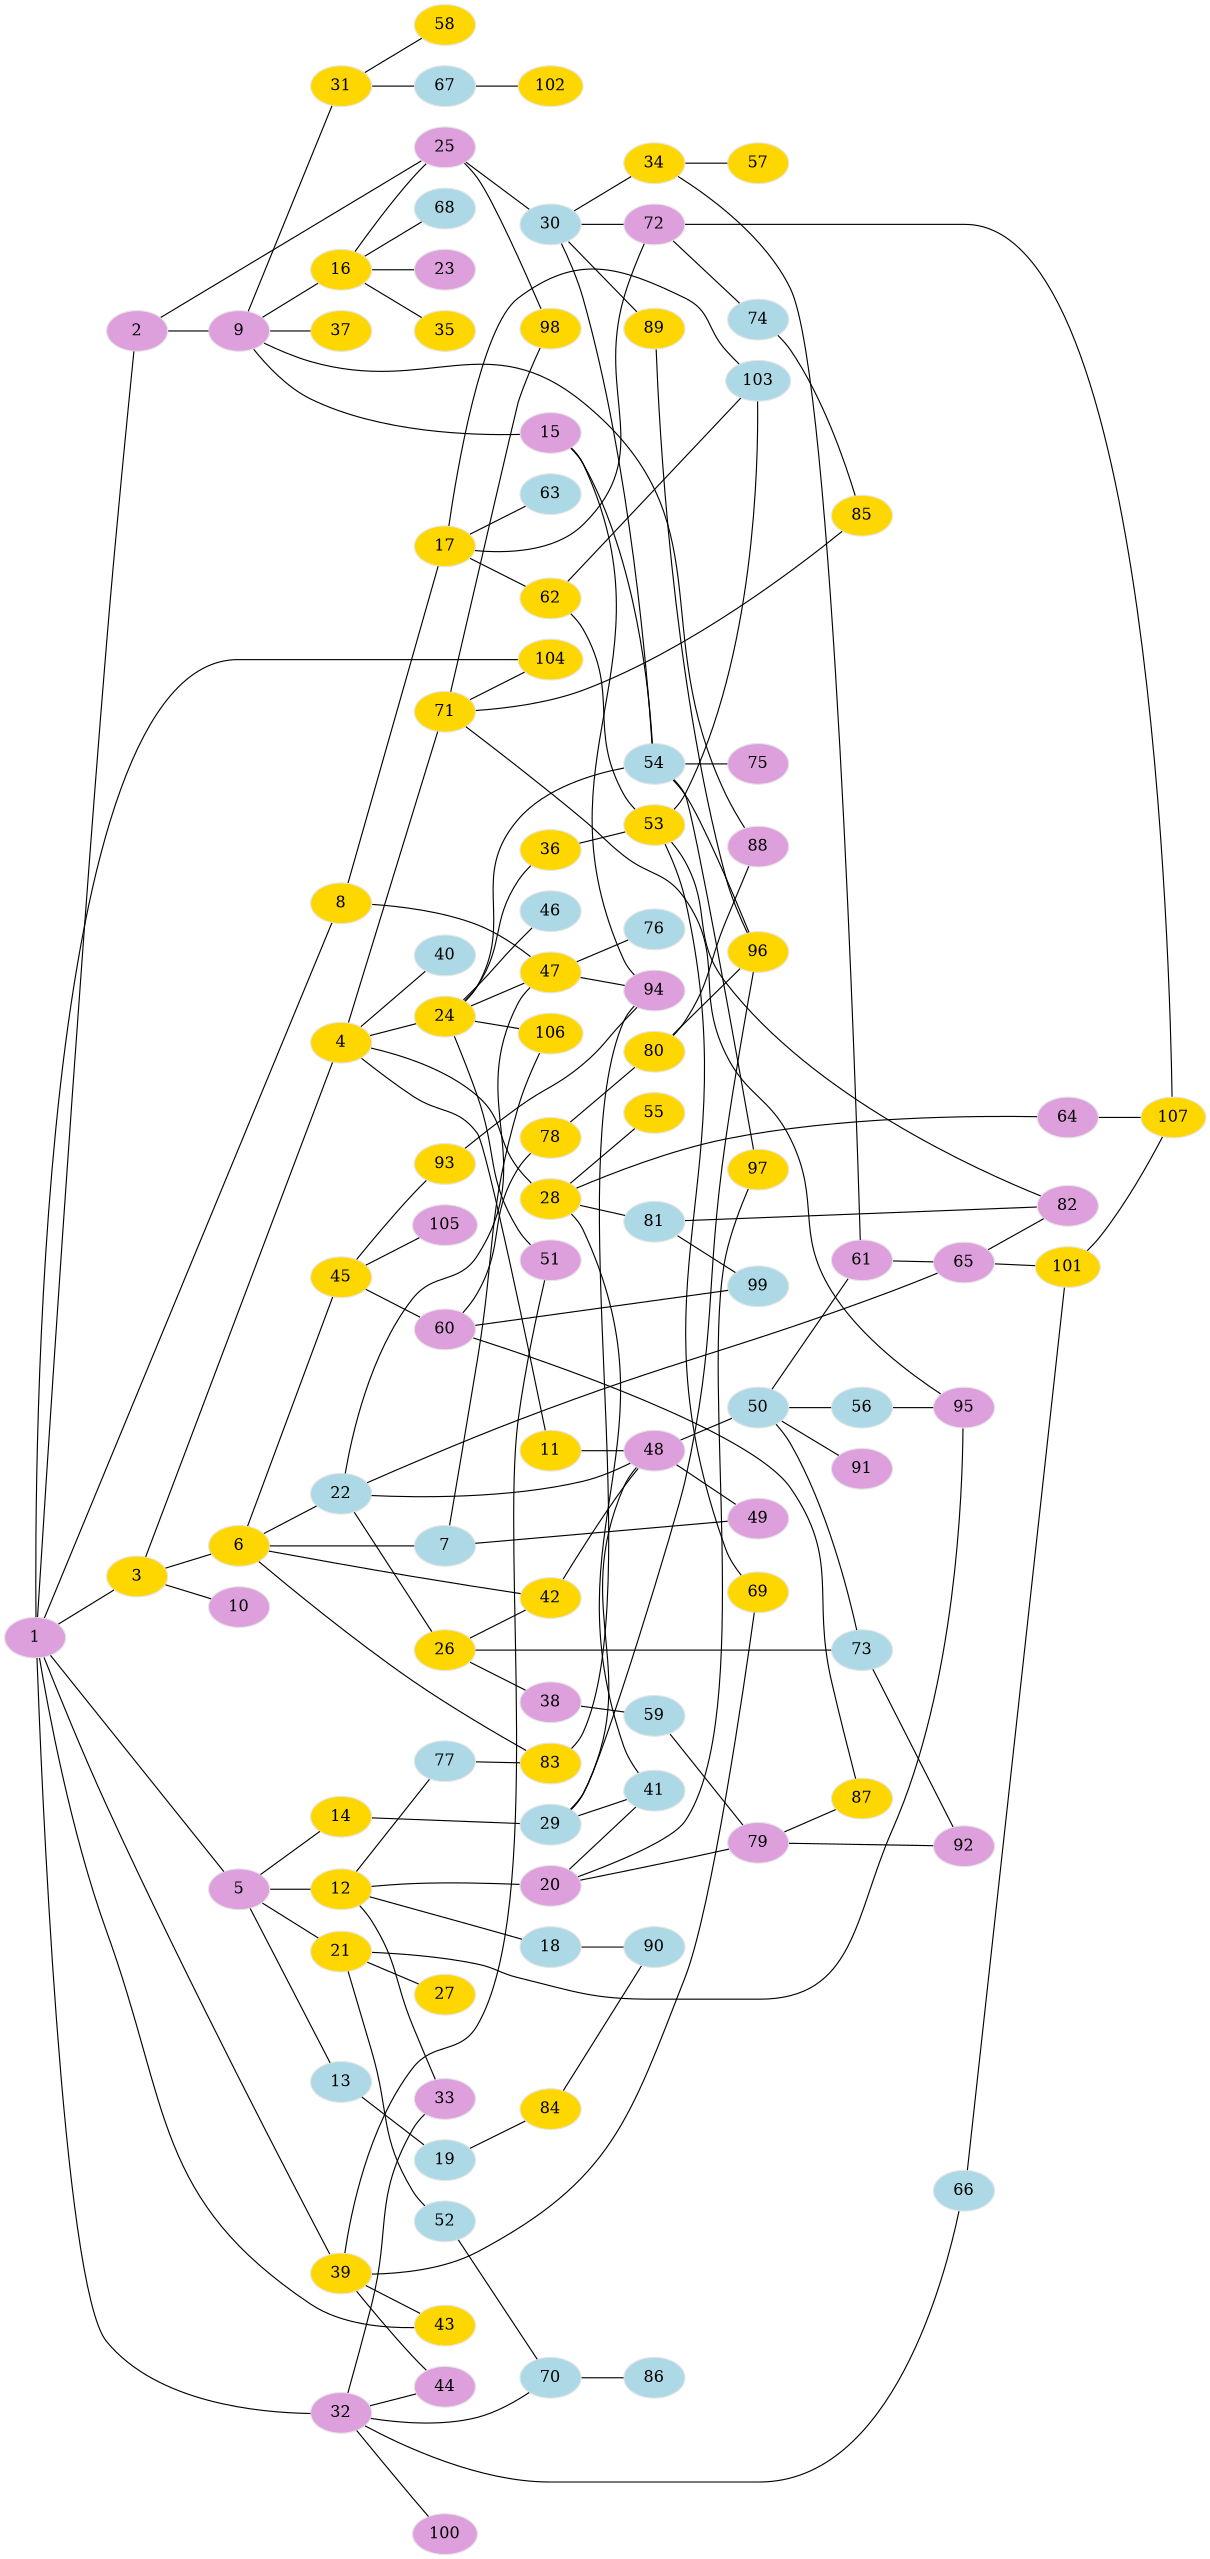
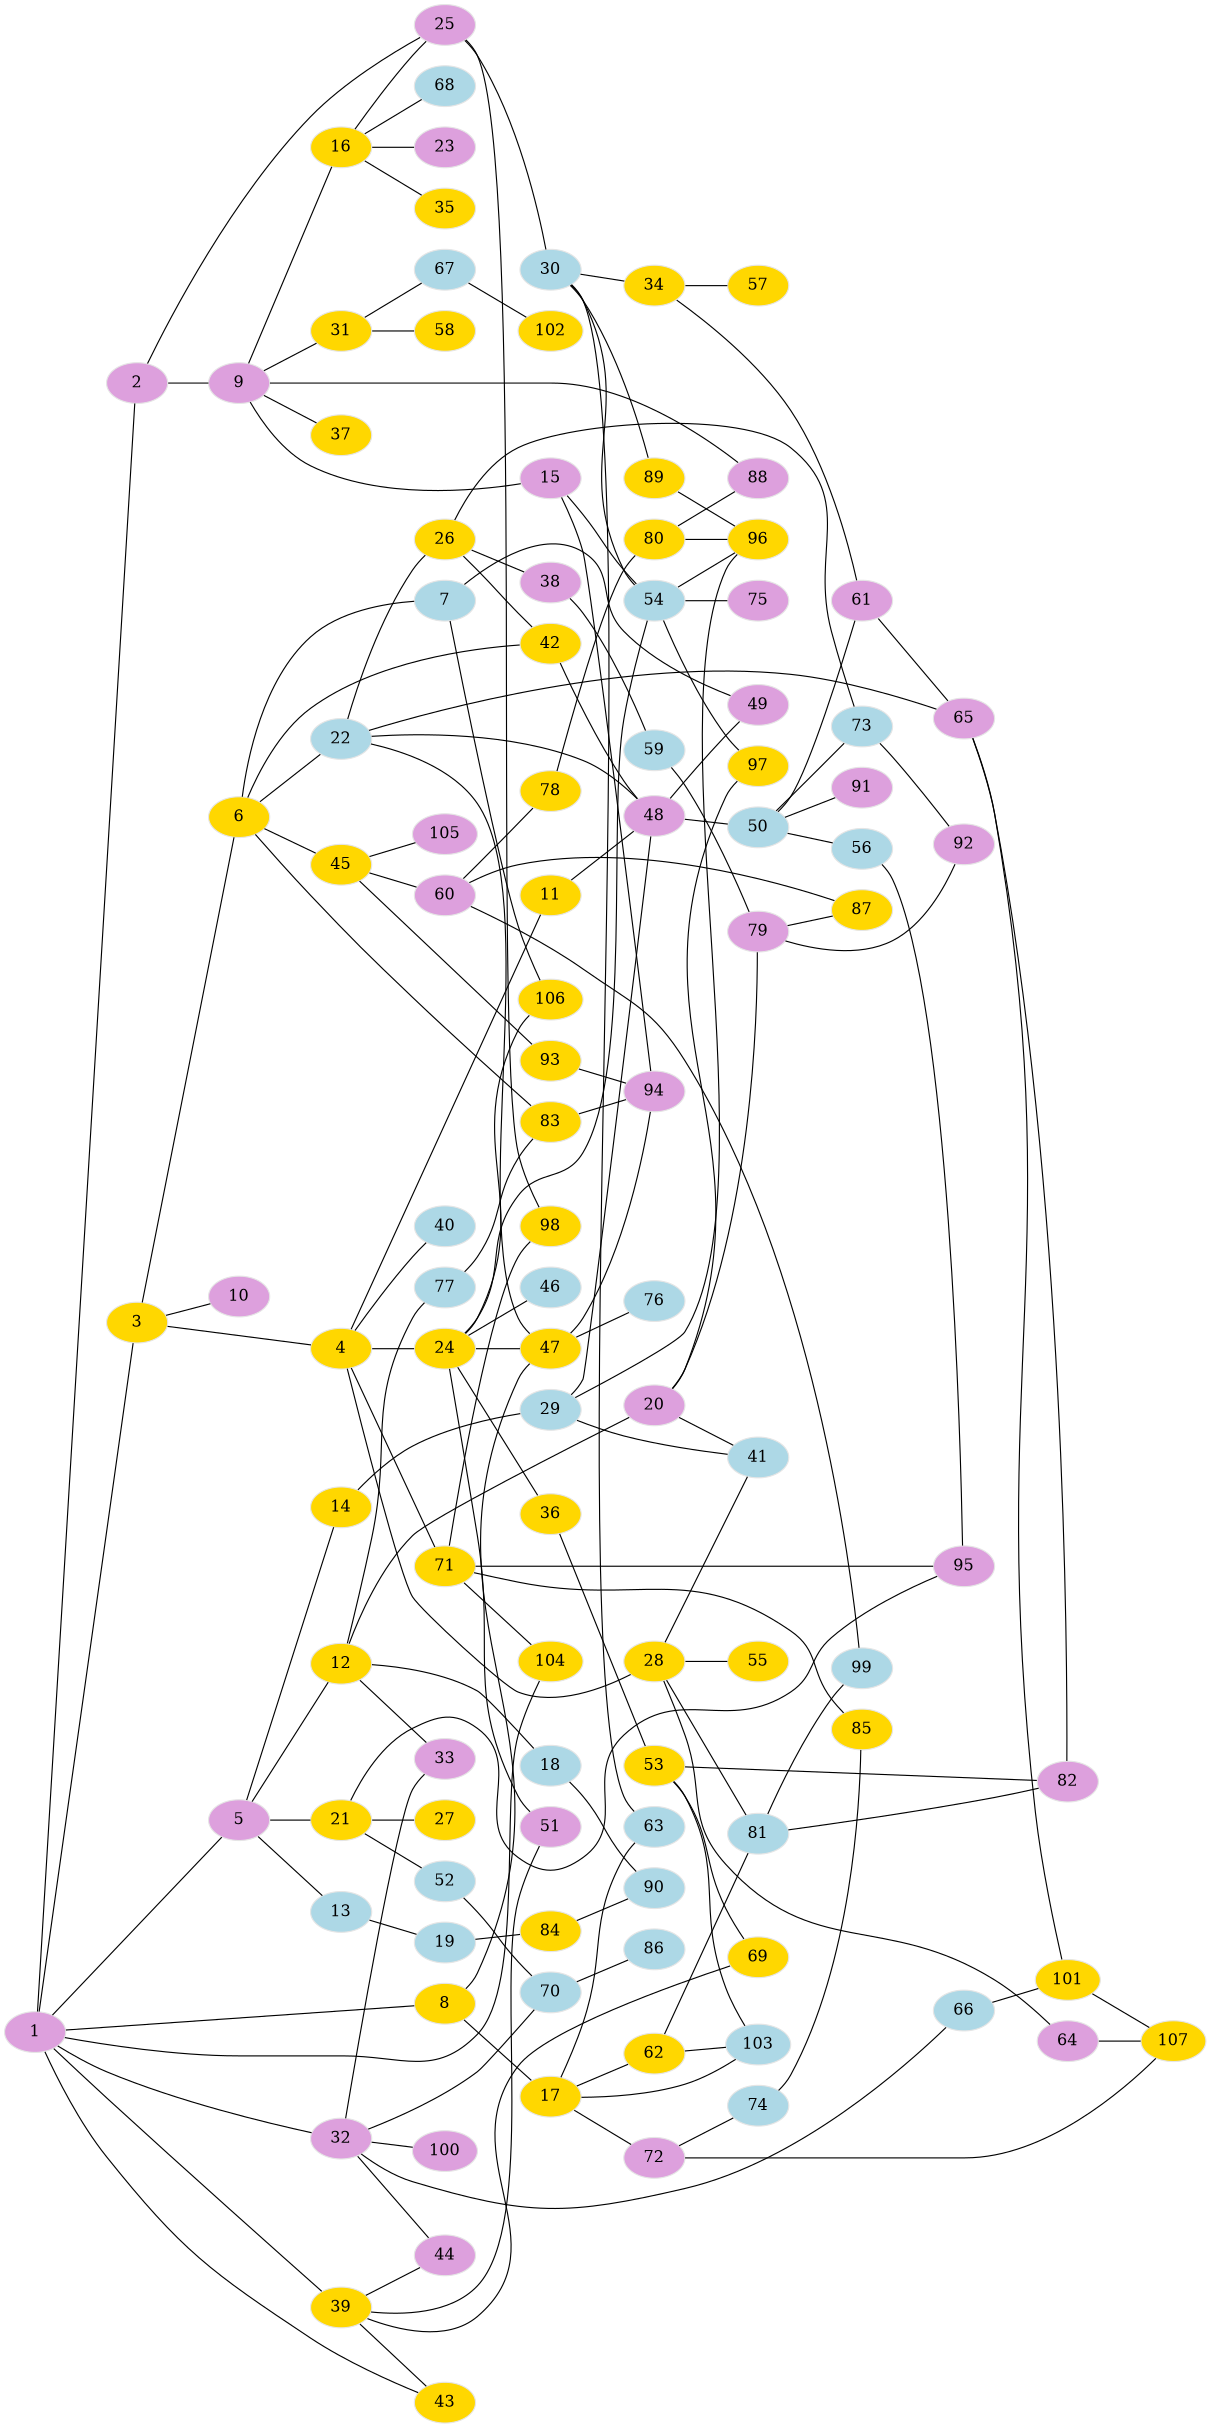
(603, 224) -> (605, 1009)
(600, 674) -> (706, 1944)
